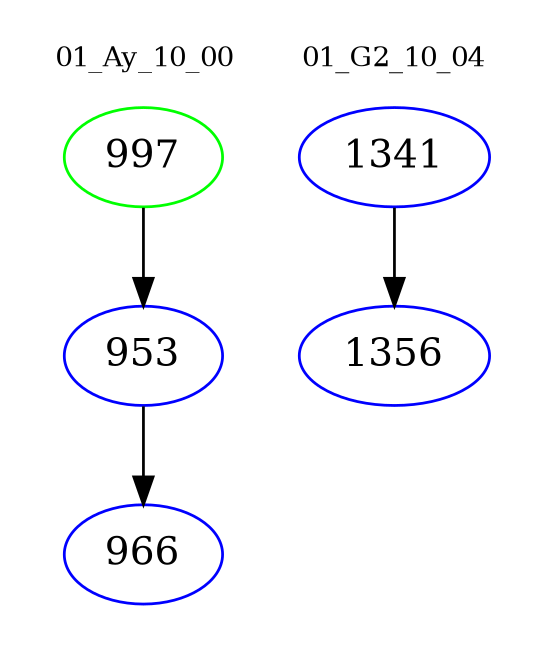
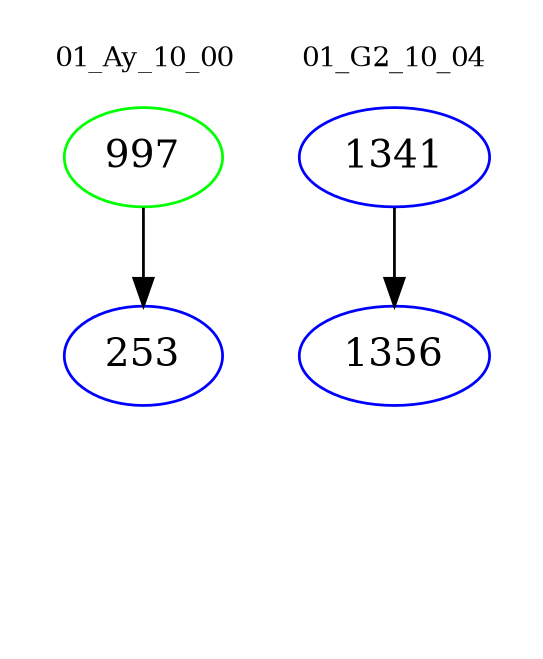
(143, 356) -> (143, 356)
(143, 554) -> none
